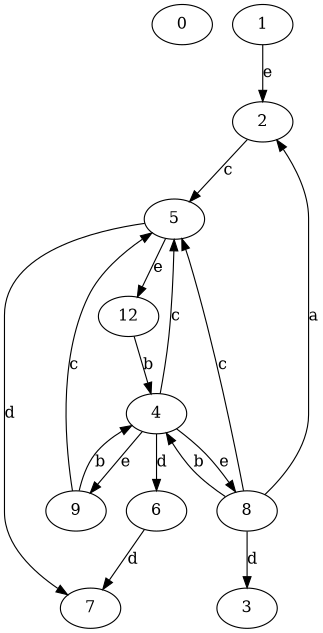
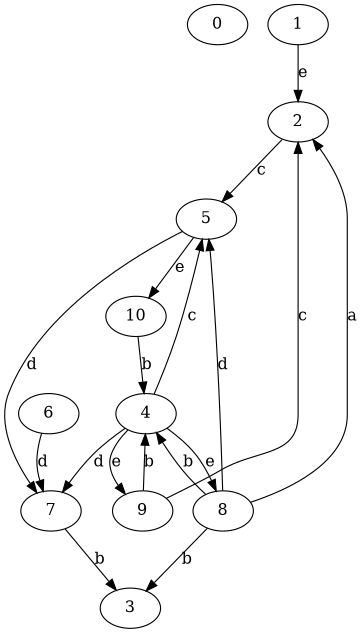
(129, 316) -> (136, 316)
(71, 353) -> (298, 366)
(222, 365) -> (223, 365)
(157, 457) -> (94, 453)
none -> (87, 555)
(253, 560) -> (187, 560)
